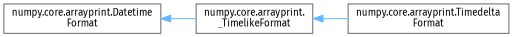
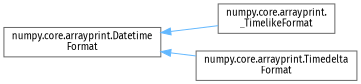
(335, 19) -> (183, 54)
